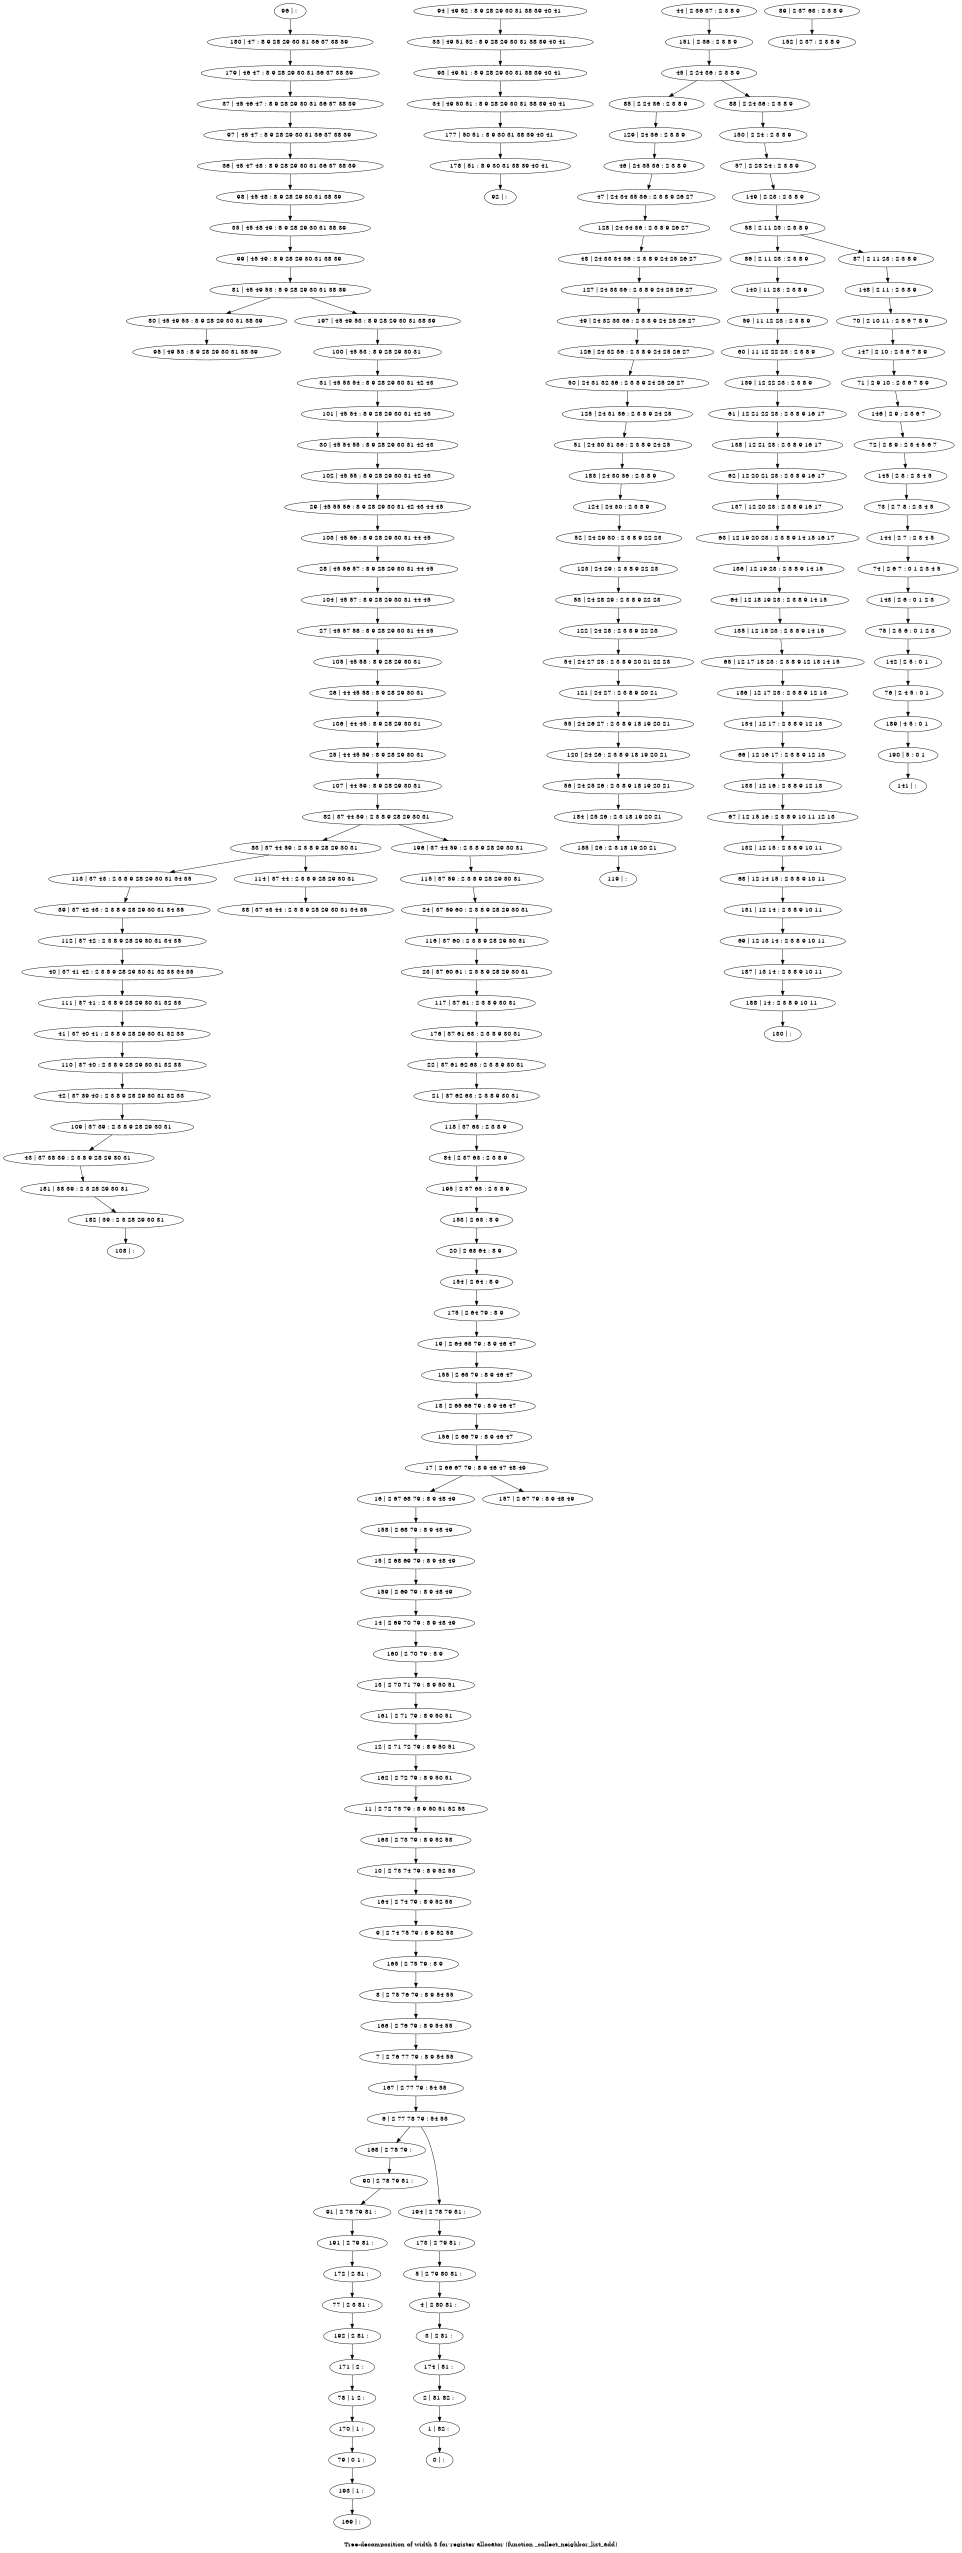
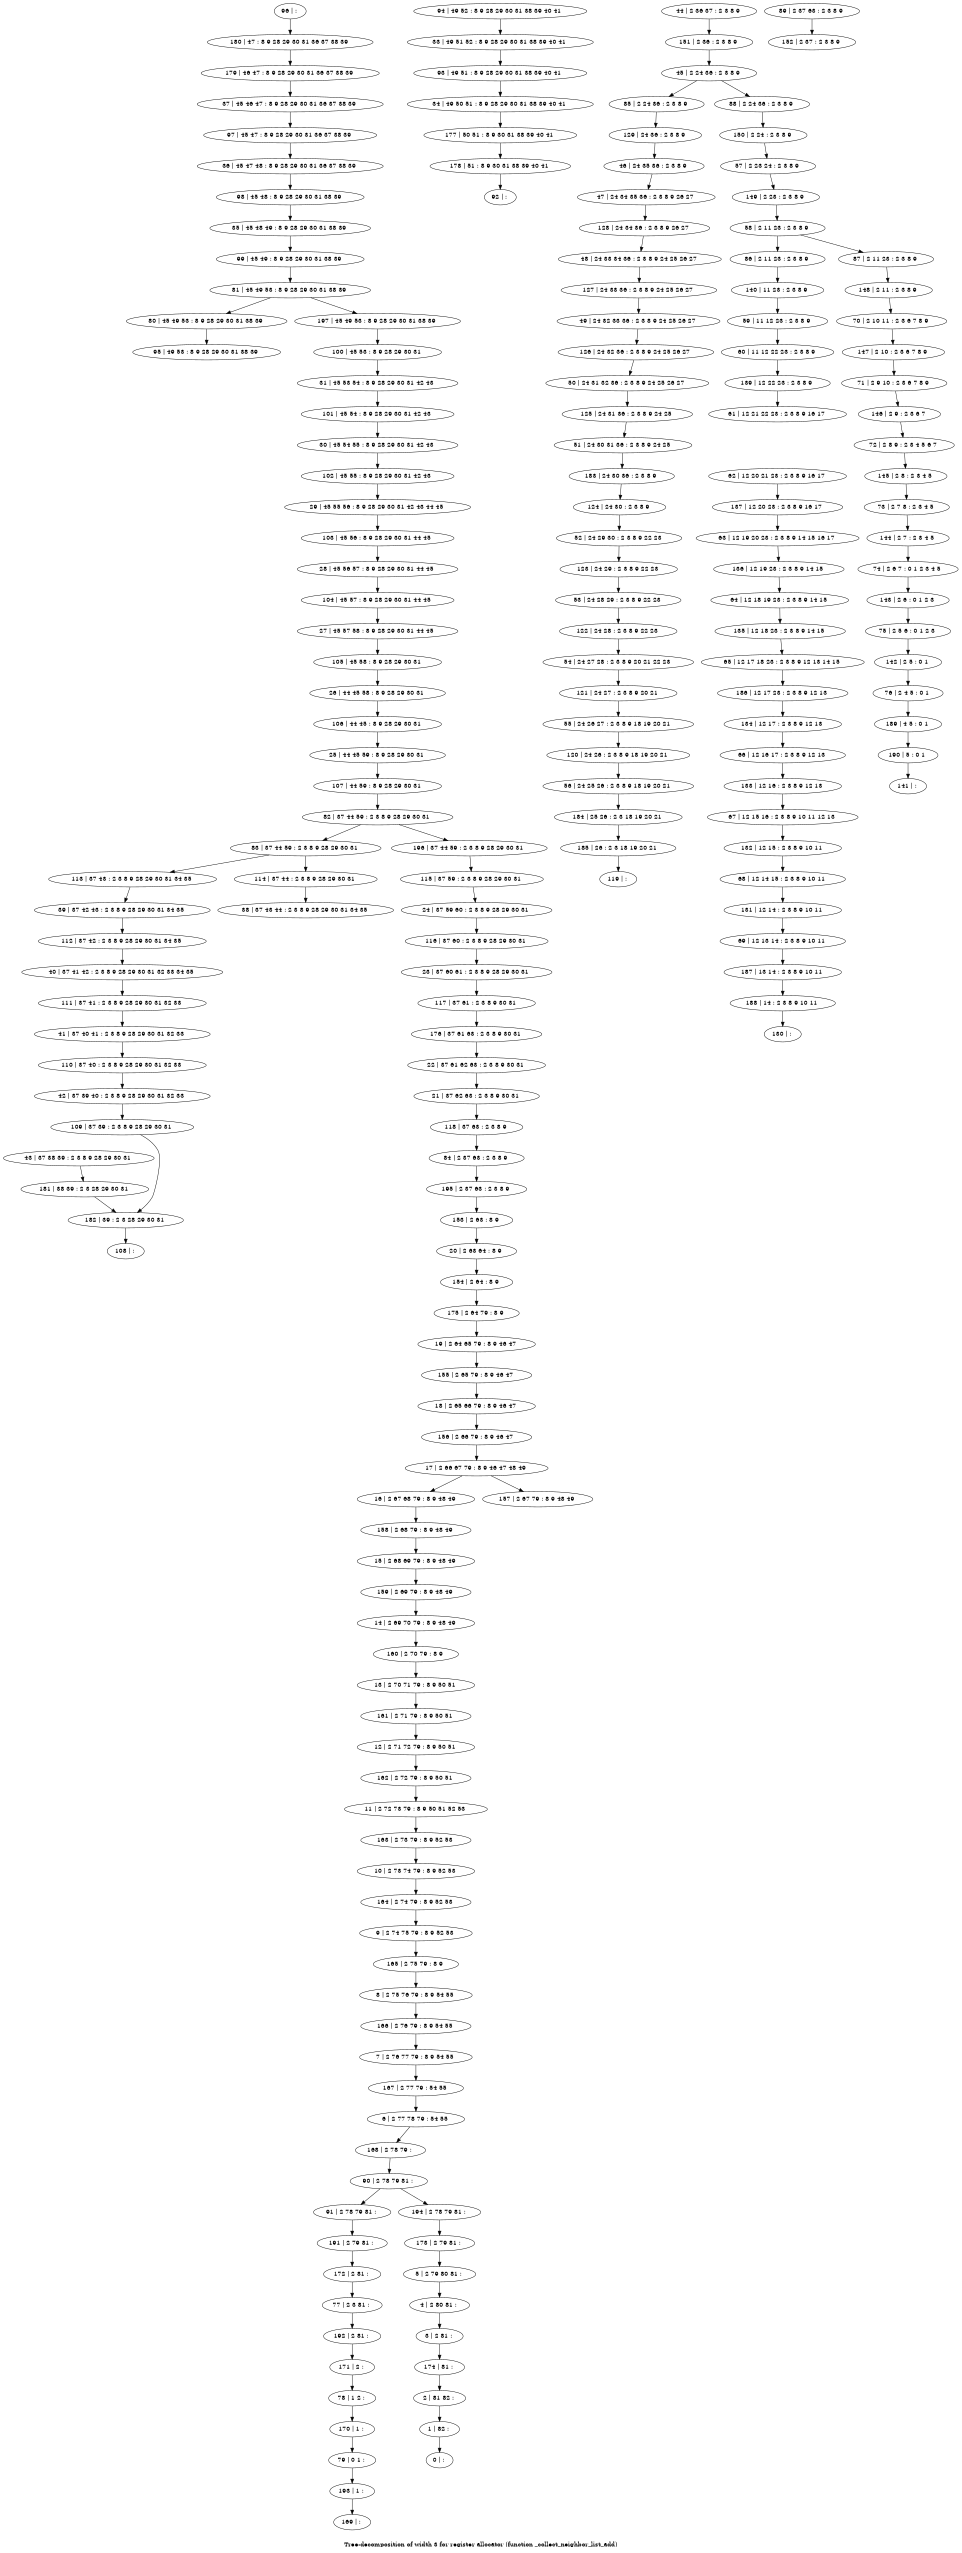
(778, 445) -> none
(102, 1141) -> (159, 1171)
(435, 2162) -> (412, 2196)
